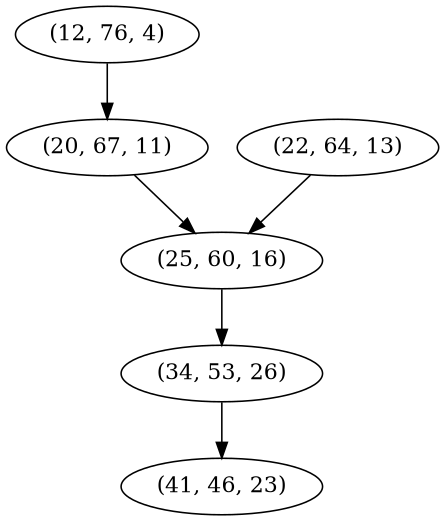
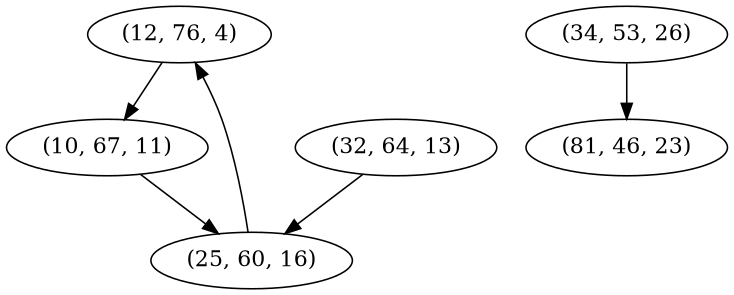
(107, 148) -> (107, 148)
(338, 148) -> (396, 148)
(222, 309) -> (232, 153)
(222, 487) -> (627, 148)
